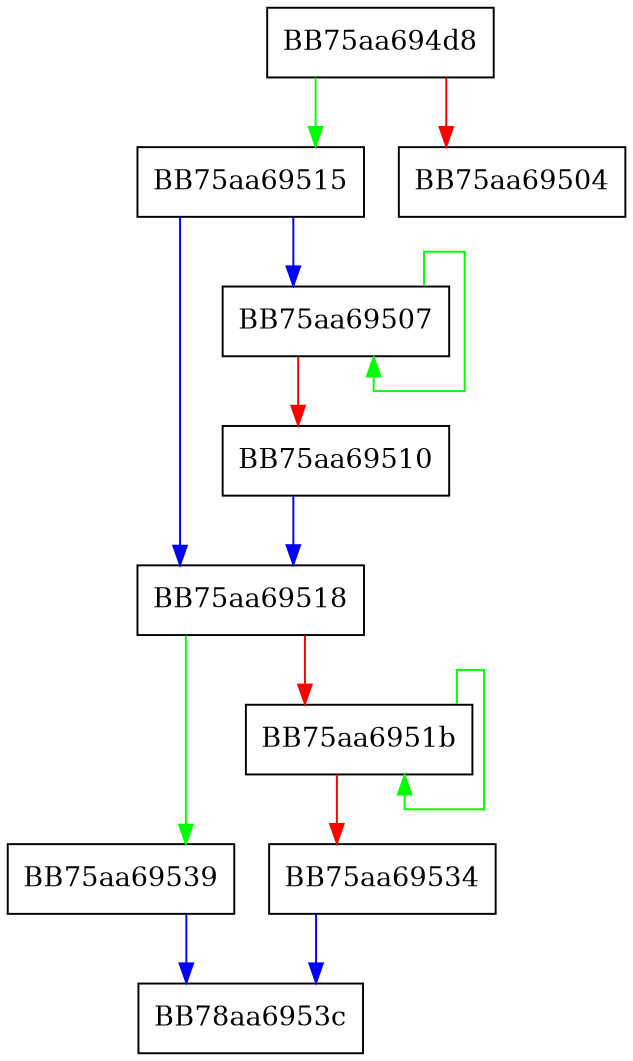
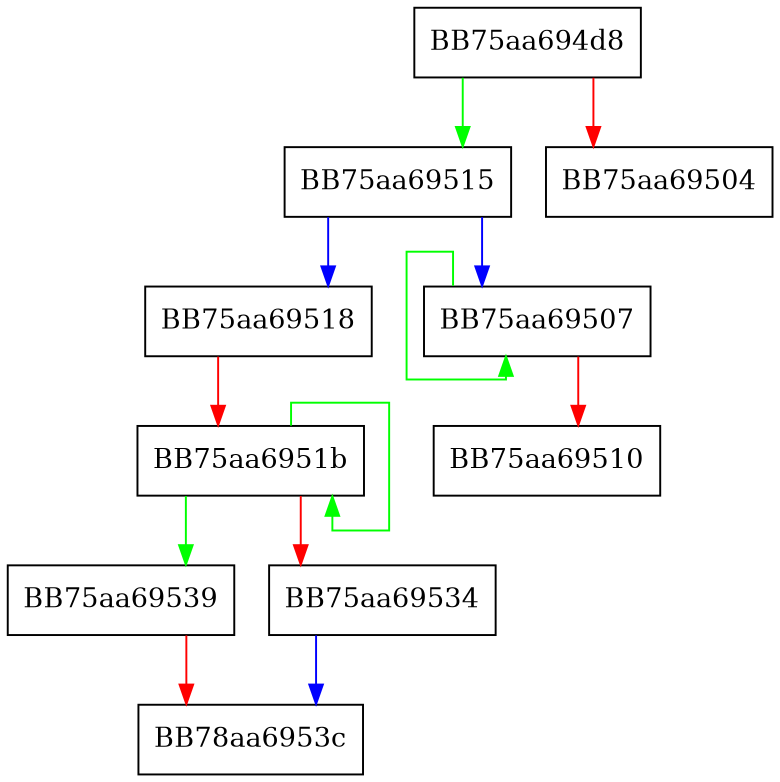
(293, 521) -> none
(186, 730) -> (186, 521)
(186, 939) -> (186, 660)
